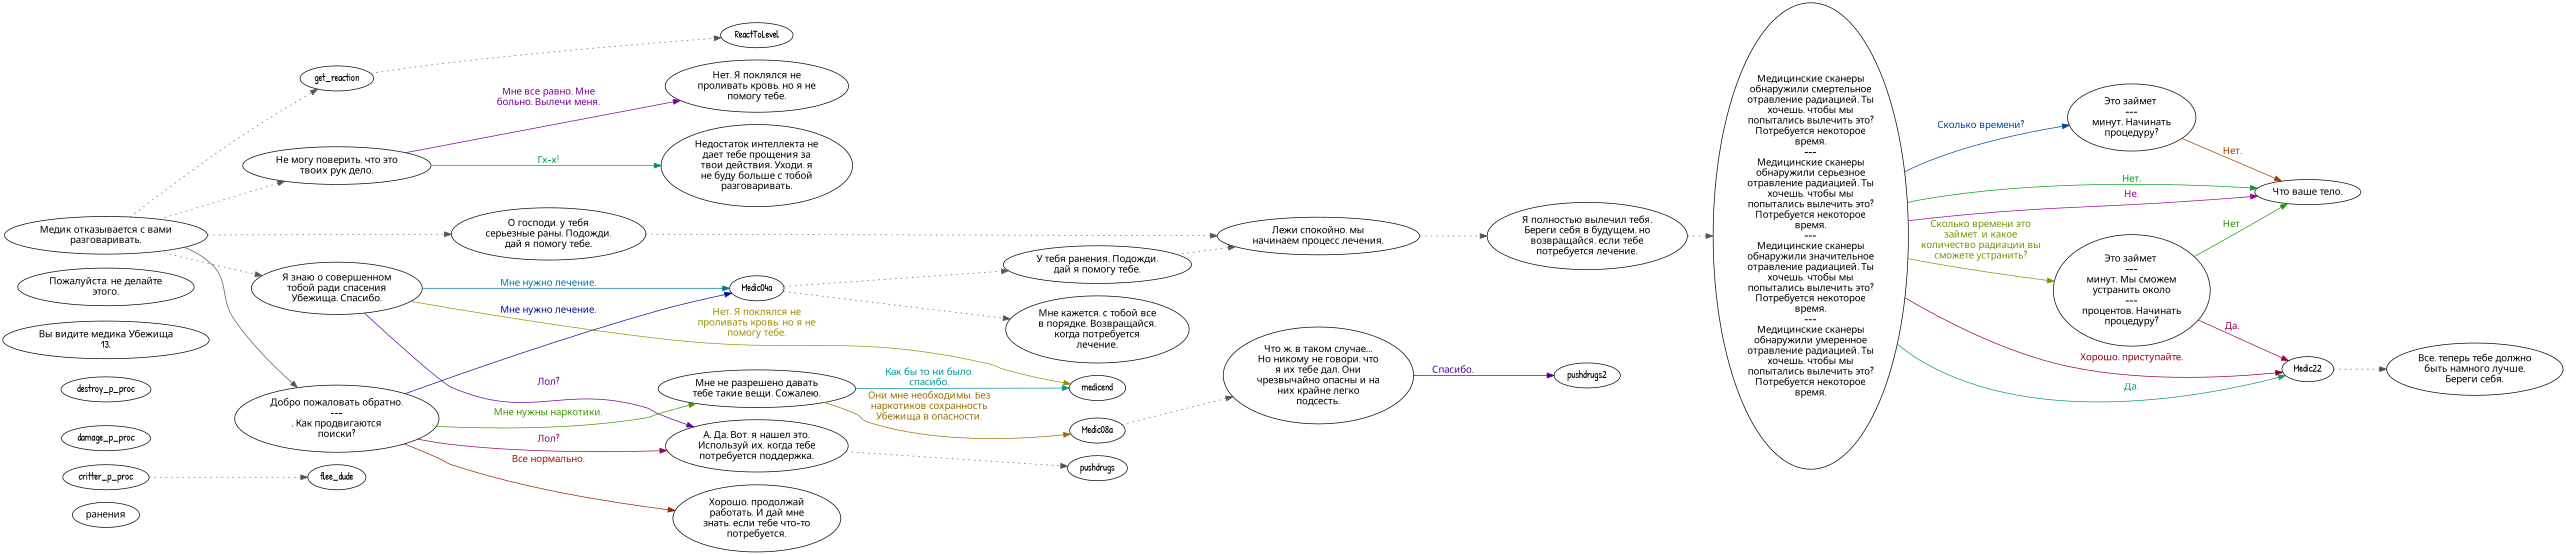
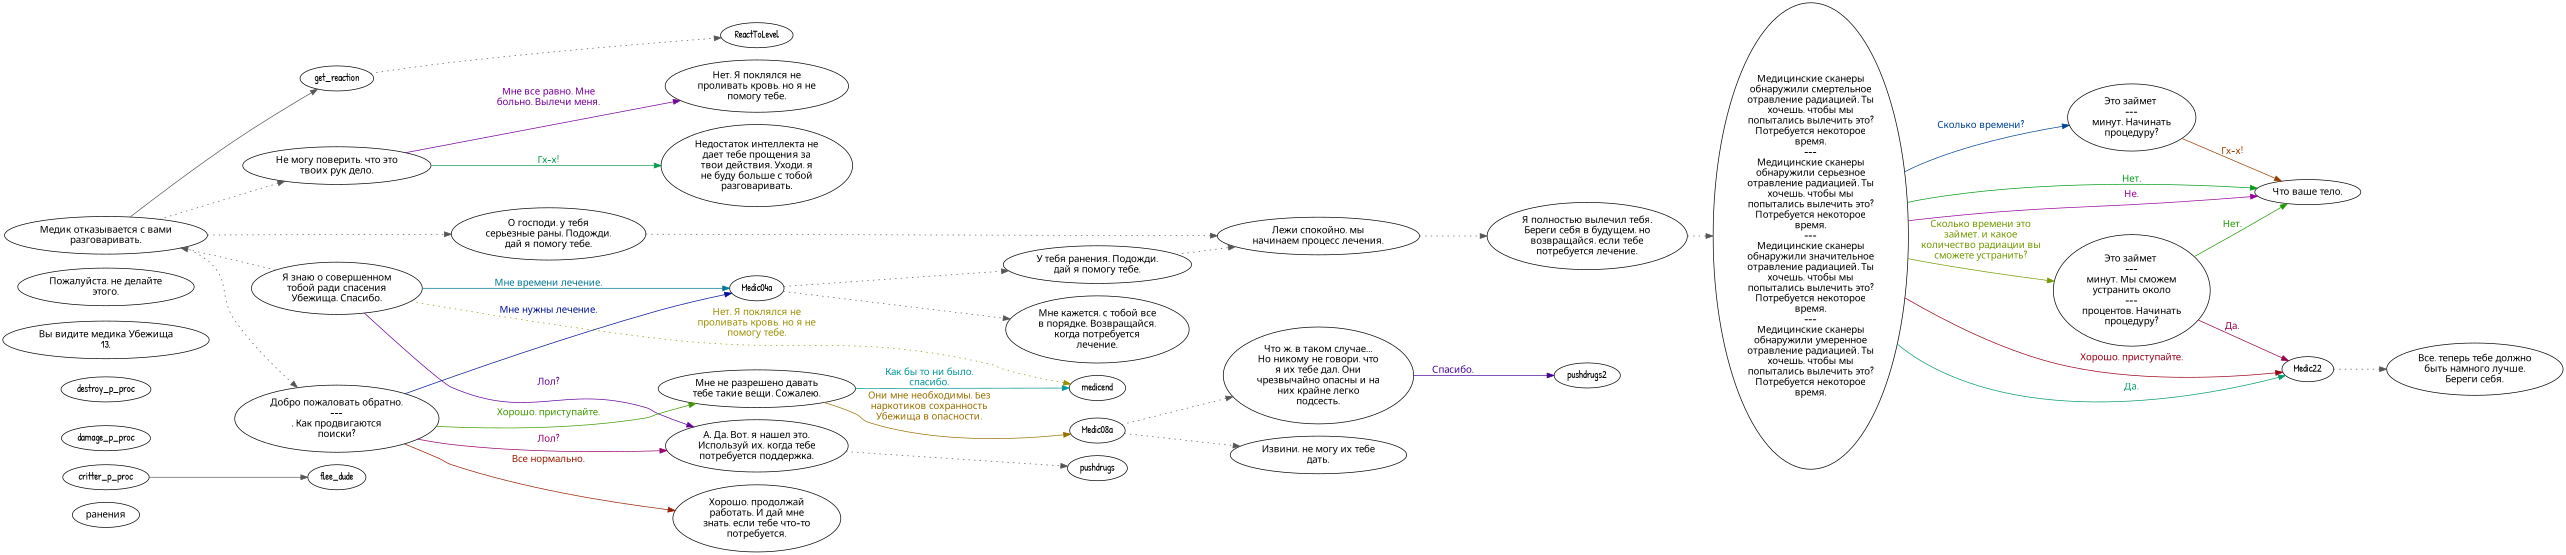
(2232, 151) -> (2232, 151)
(219, 152) -> (219, 152)
(202, 262) -> (232, 259)
(549, 283) -> (549, 283)
(549, 310) -> (549, 310)
(233, 316) -> (233, 316)
(738, 345) -> (738, 345)
(549, 413) -> (549, 413)
none -> (1318, 455)
(225, 477) -> (225, 477)
